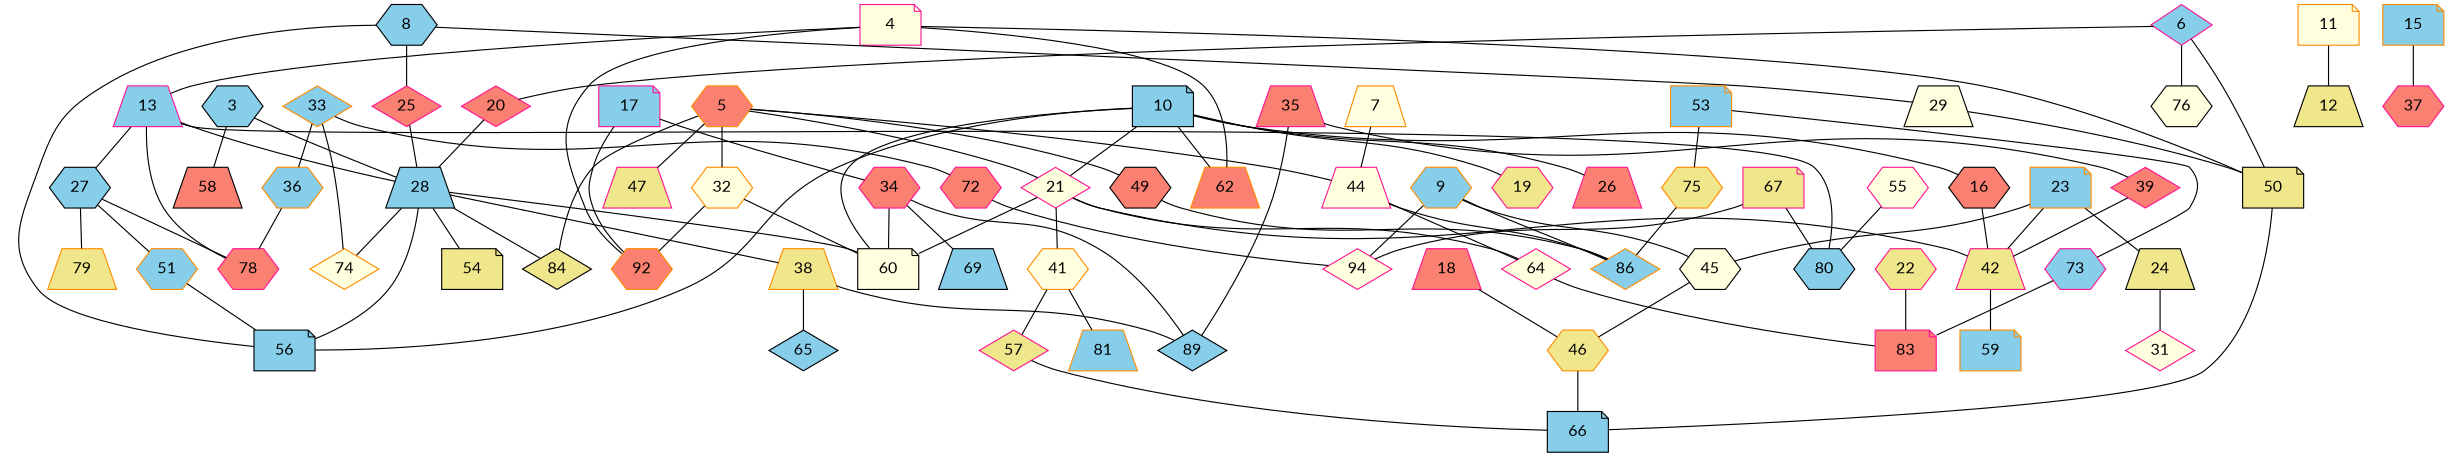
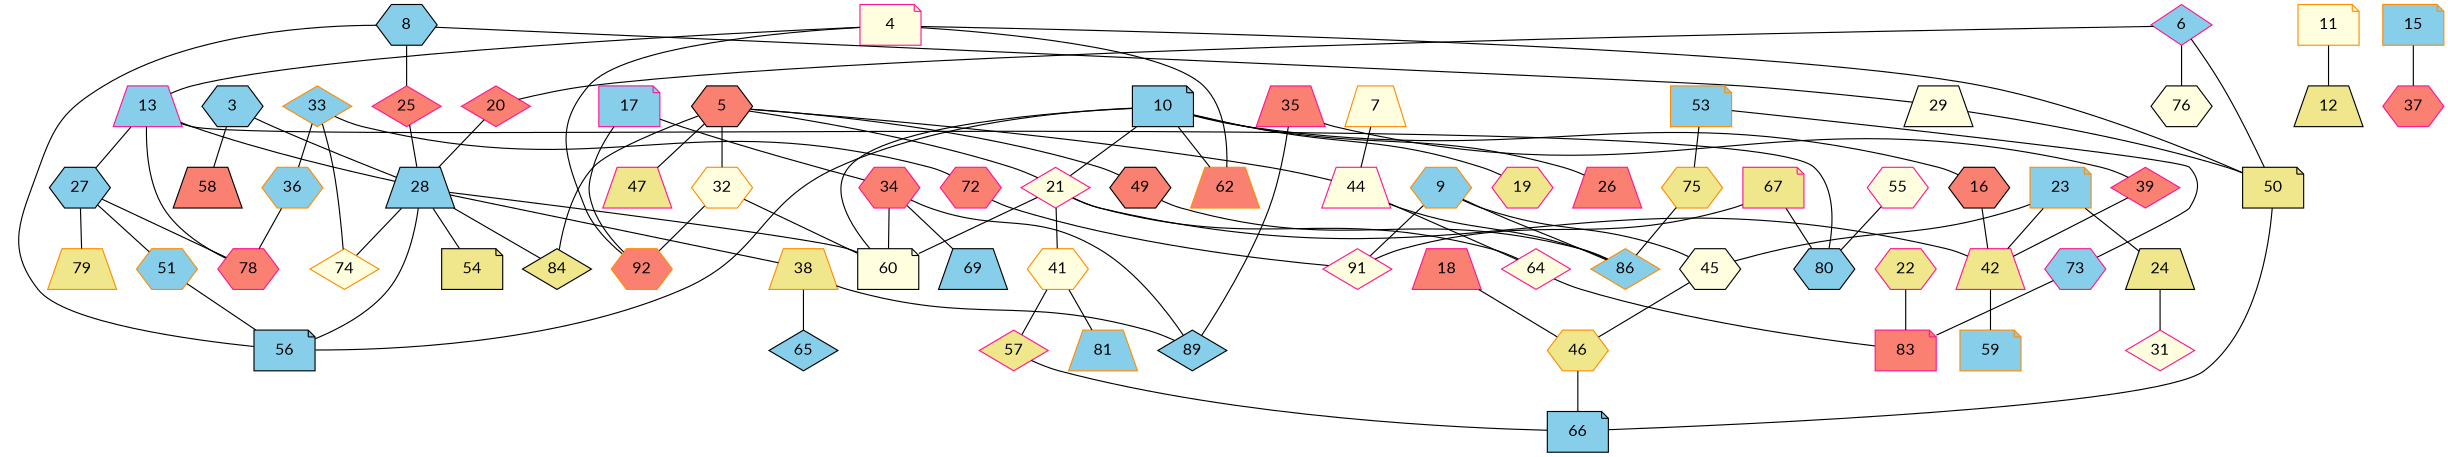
(722, 106) -> (722, 106)
(1357, 269) -> (1357, 269)
